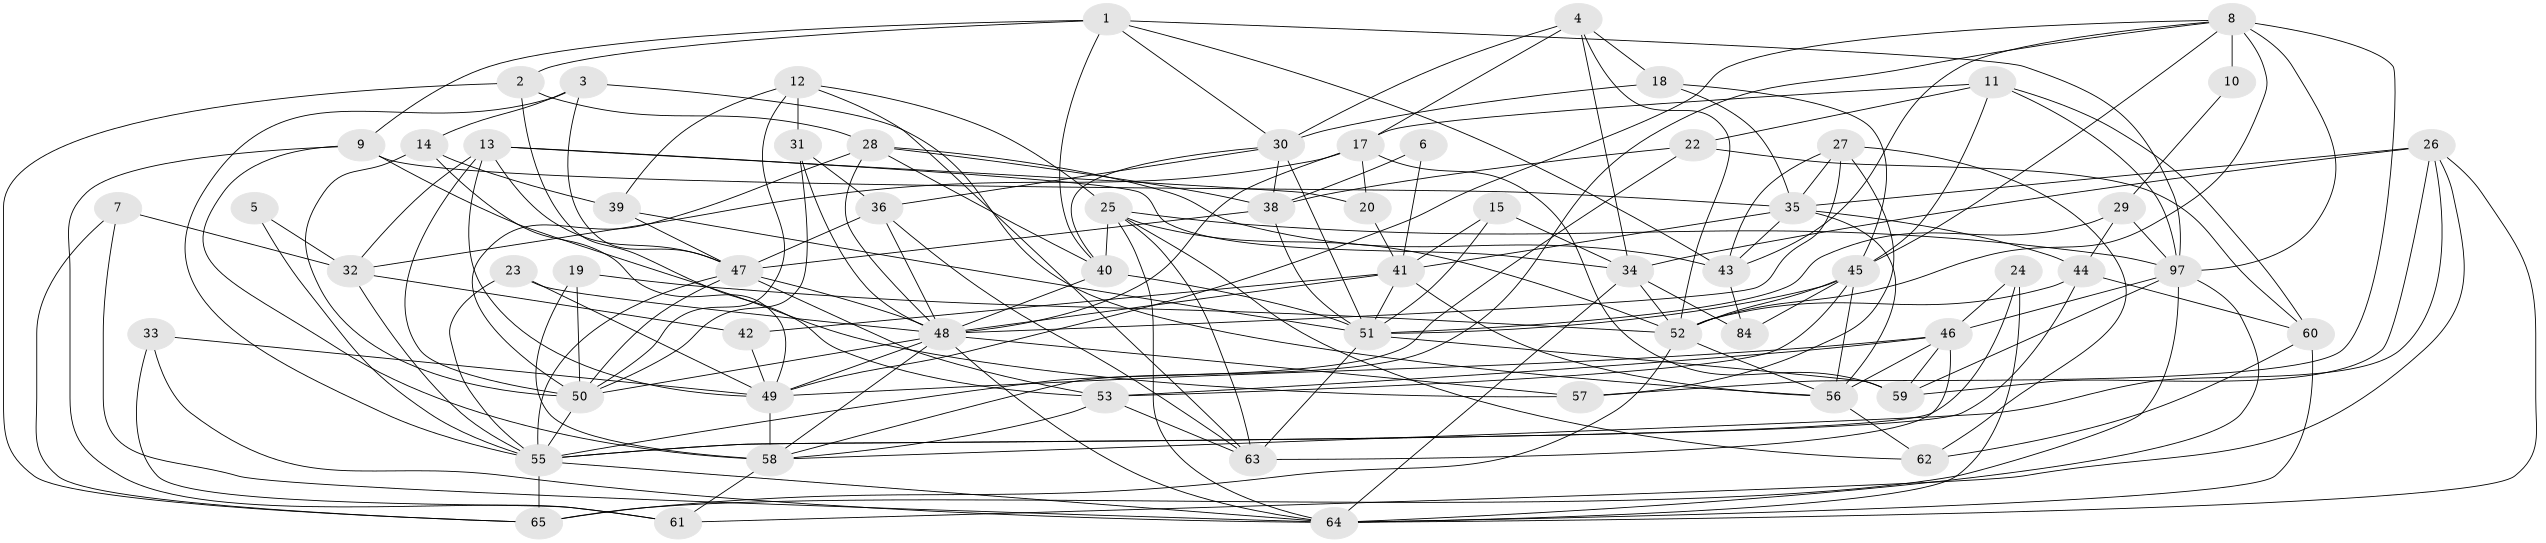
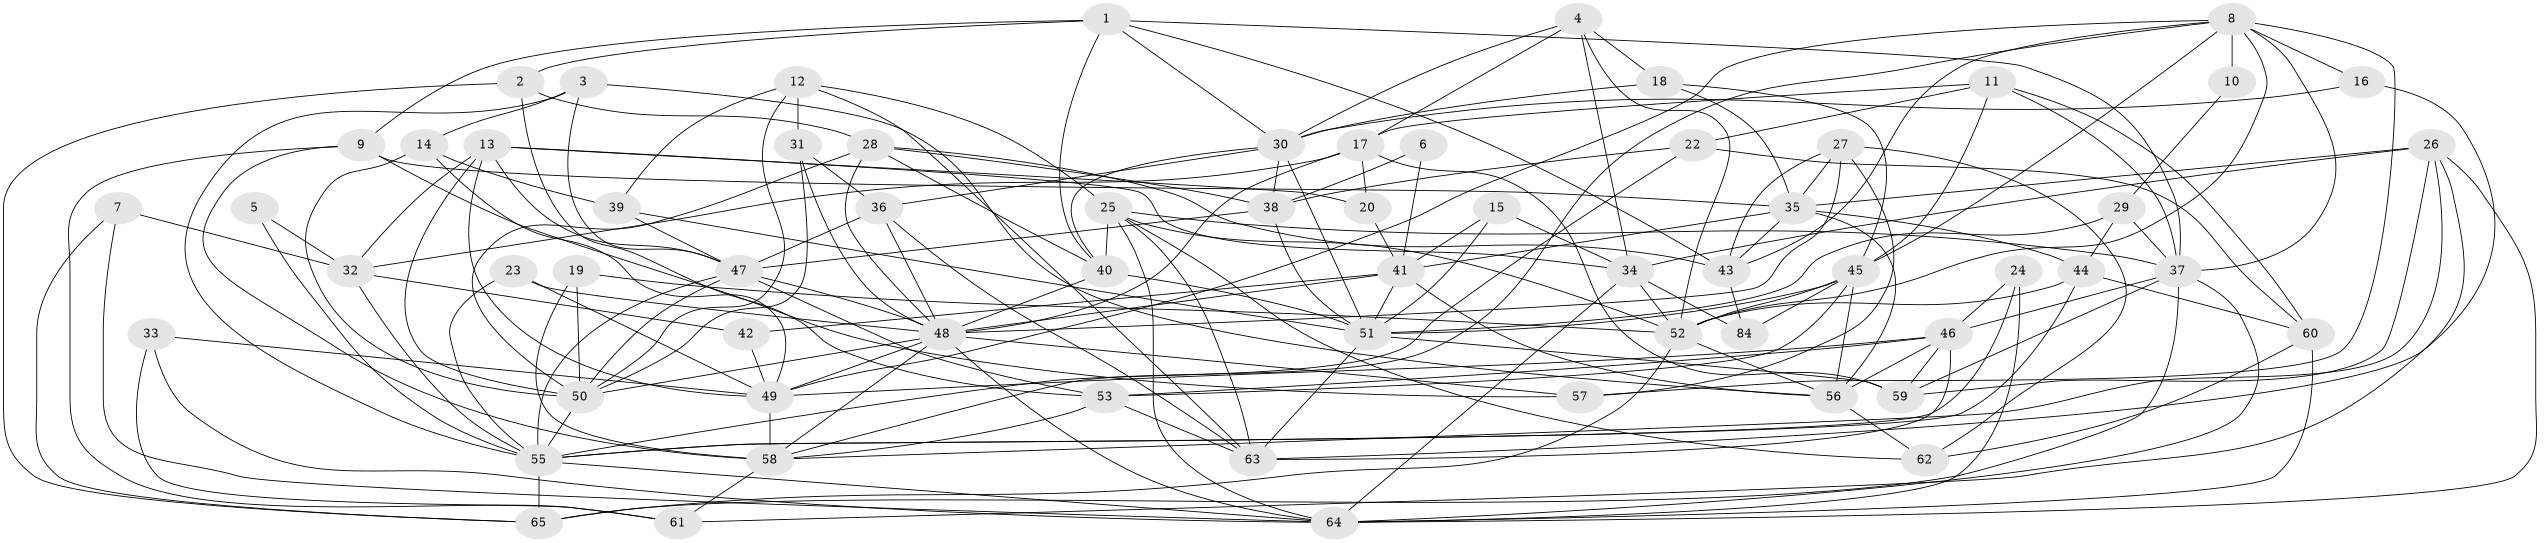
none -> (2362, 82)
(2178, 271) -> (2178, 271)
